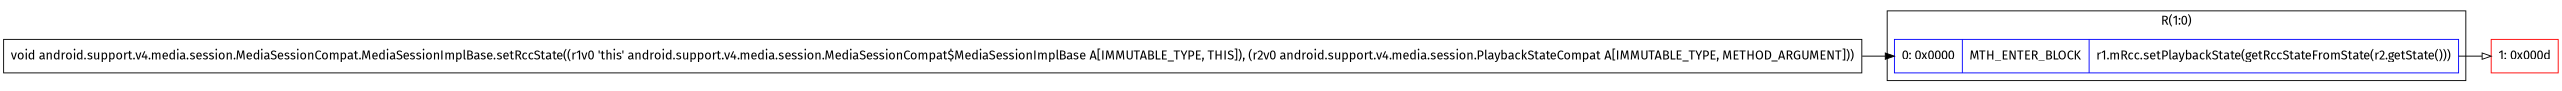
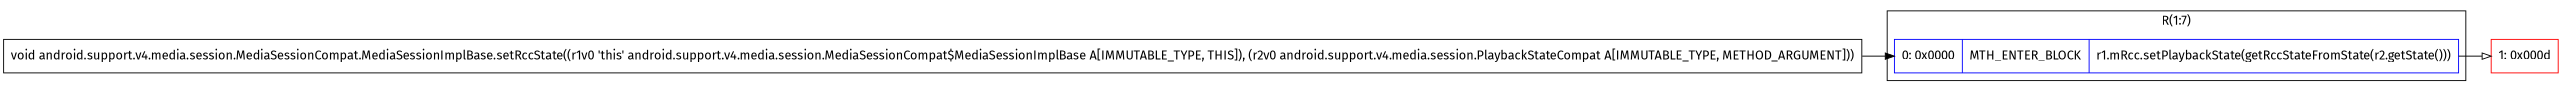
(2177, 21) -> (2177, 21)
